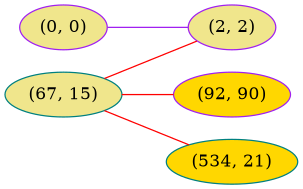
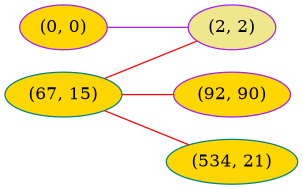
(63, 27) -> (63, 27)
(63, 95) -> (63, 95)
